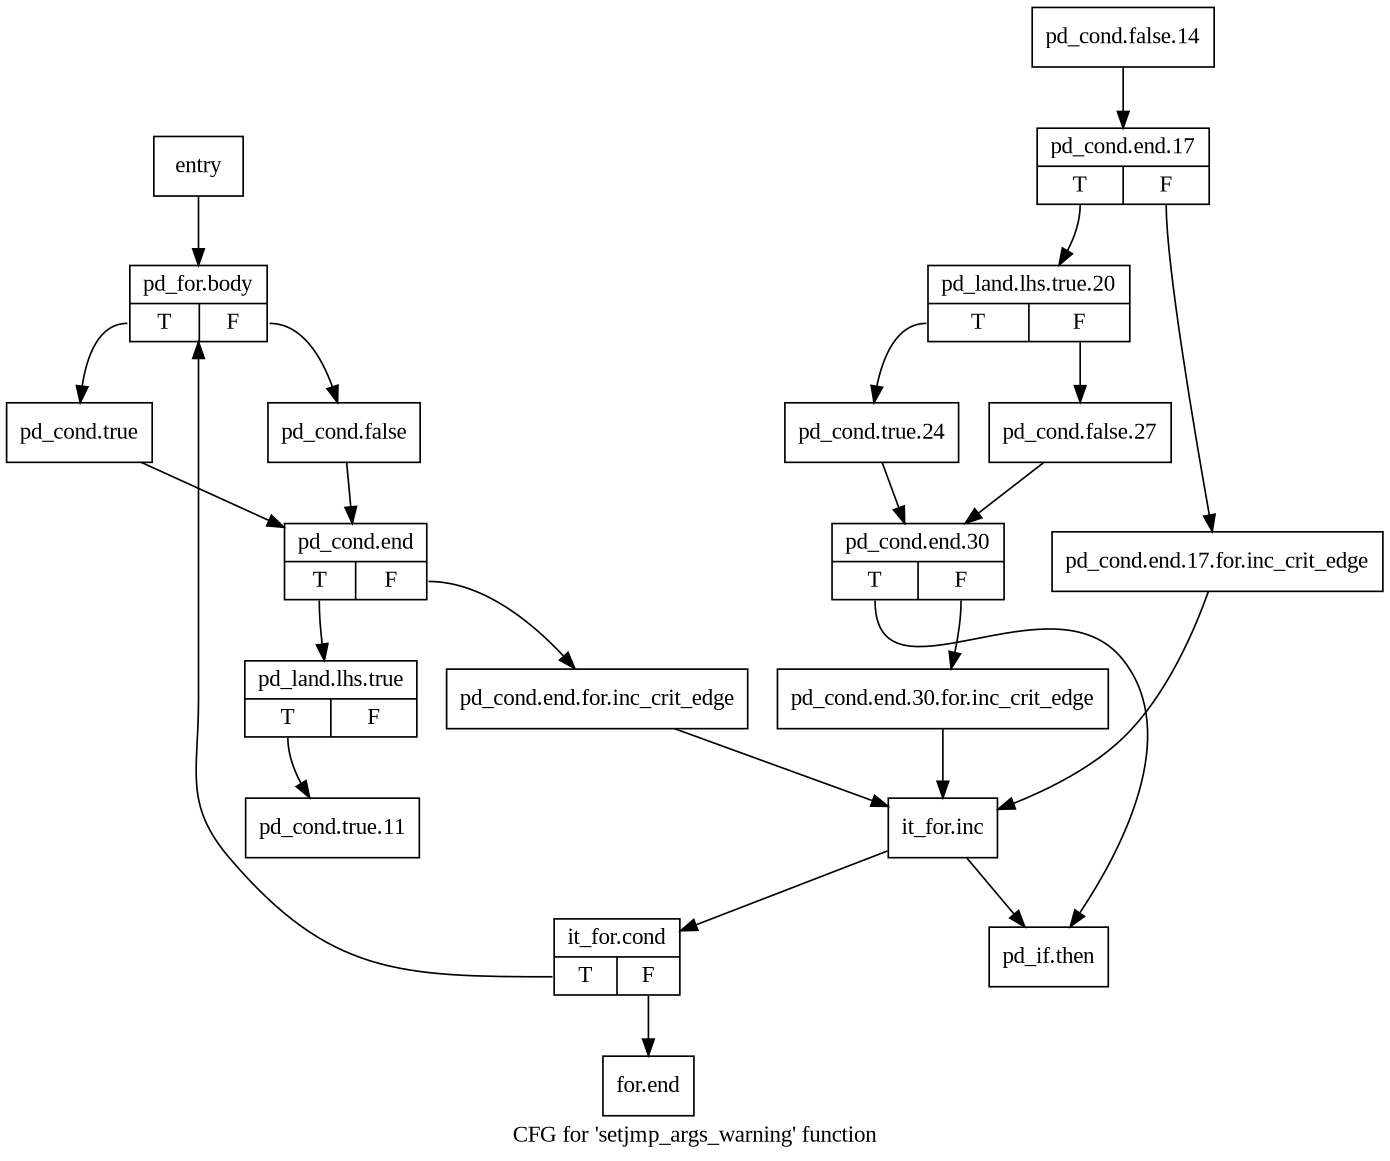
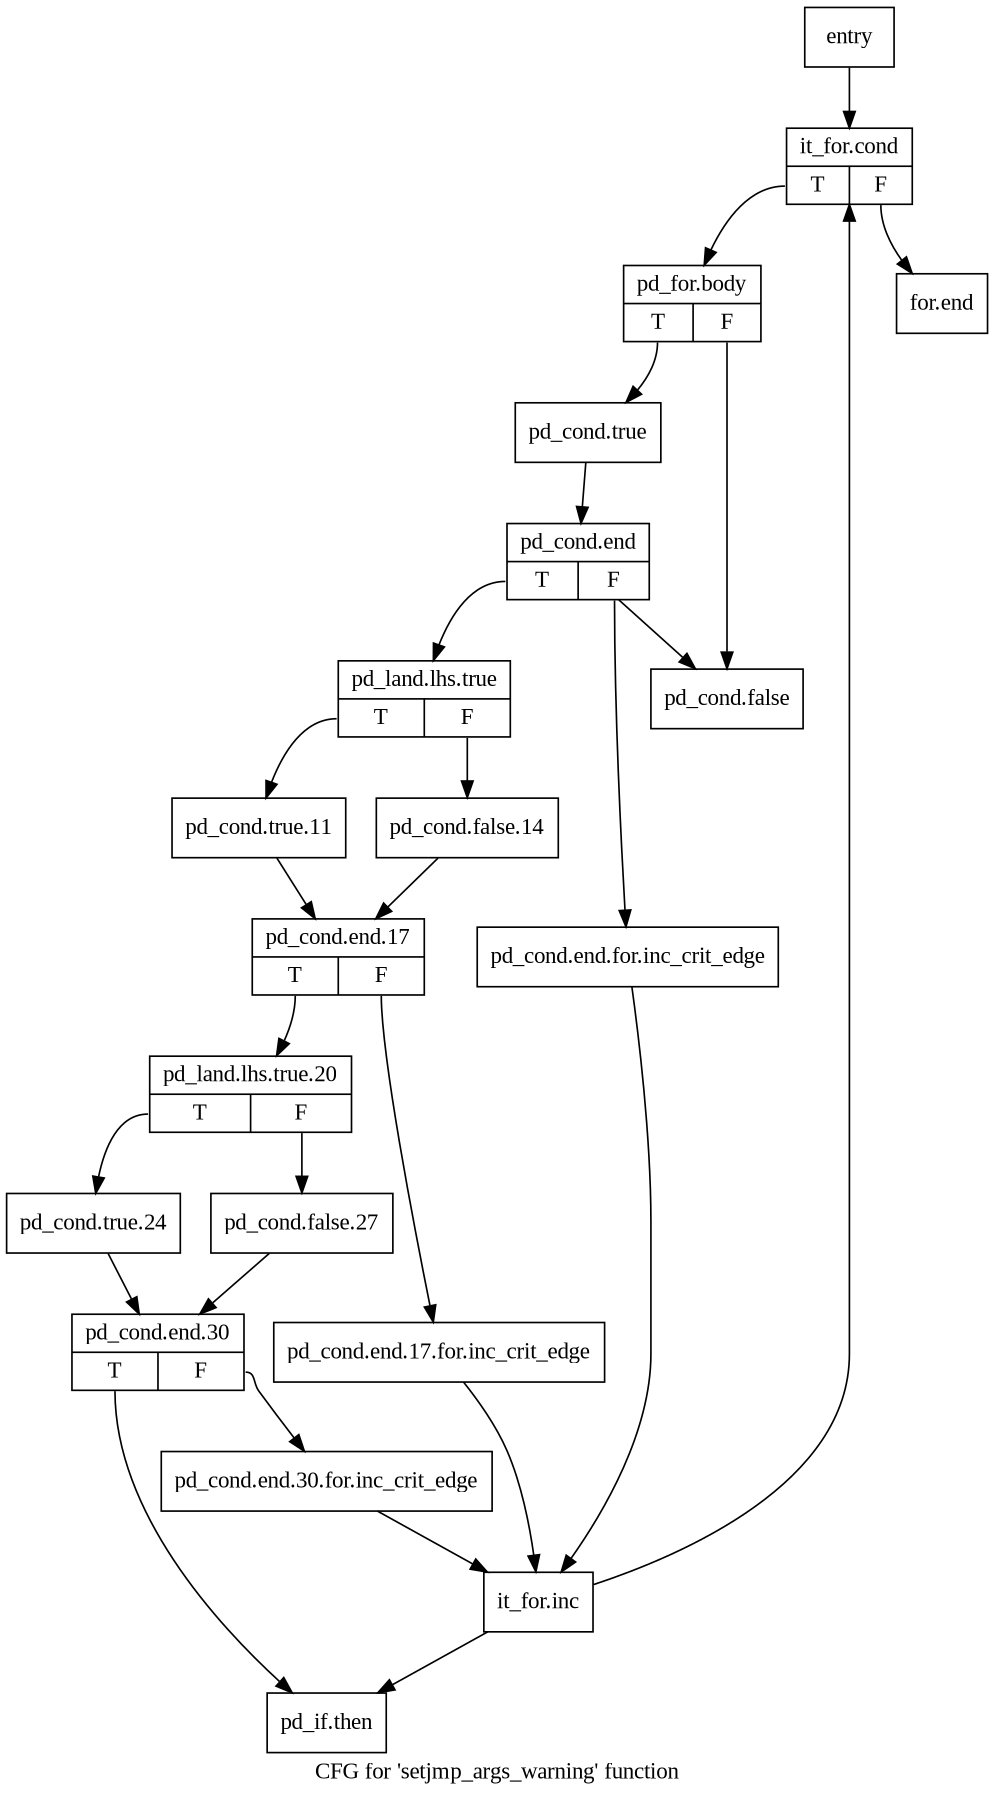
(198, 223) -> (849, 89)
(349, 485) -> (651, 629)
none -> (467, 759)
none -> (292, 881)
